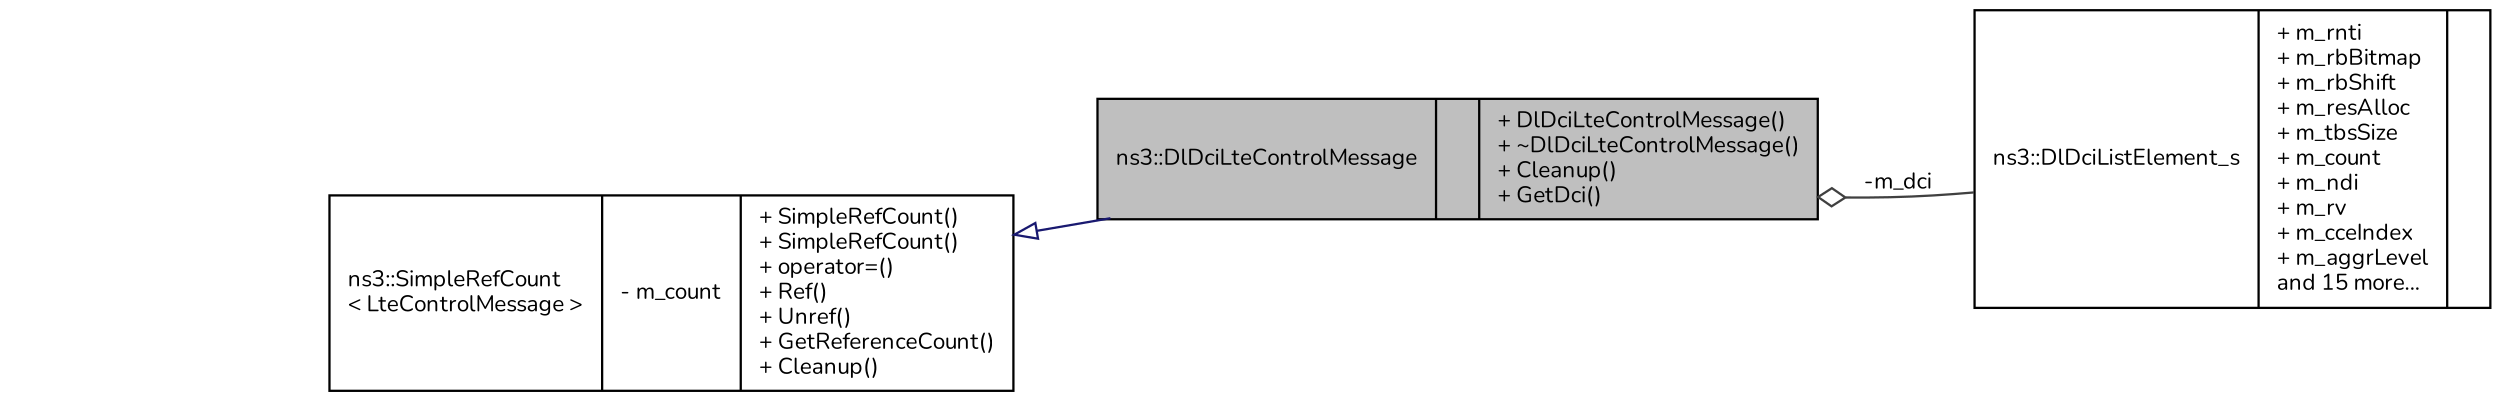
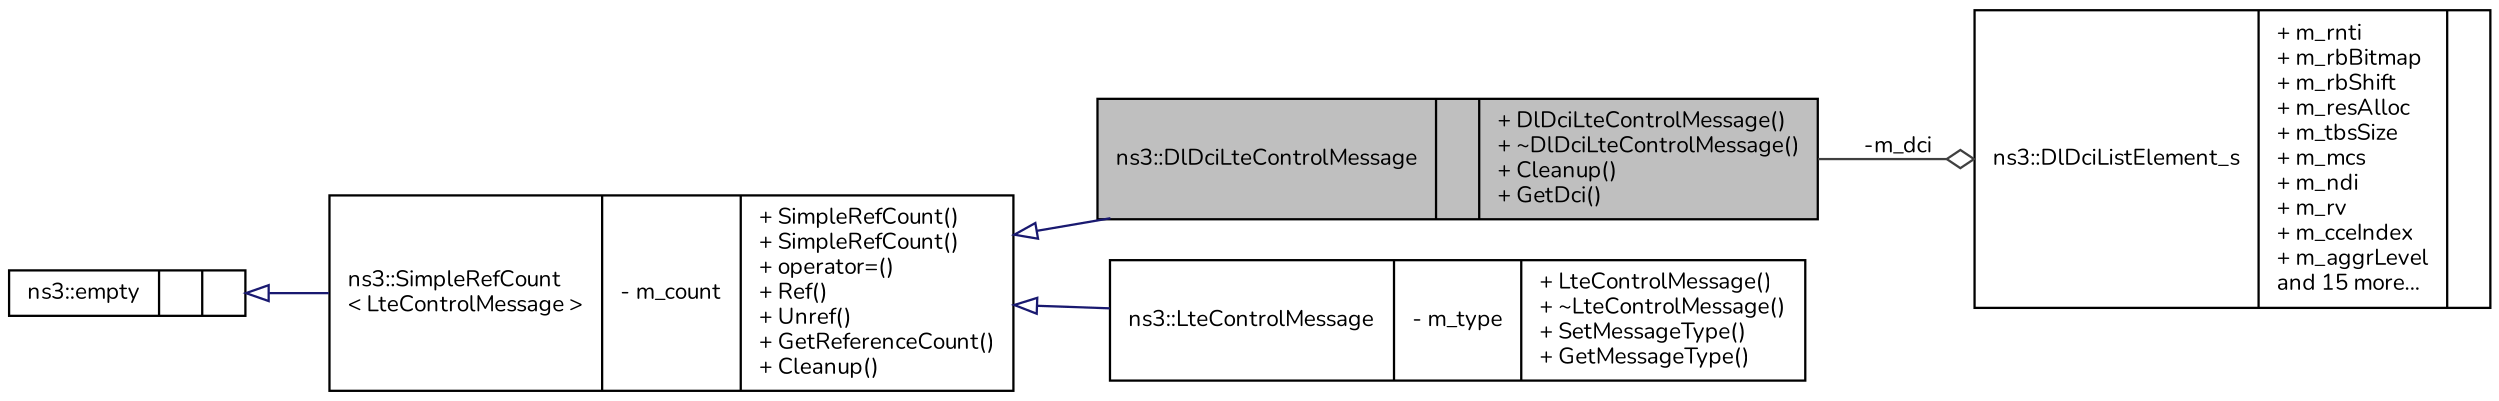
(2329, 158) -> (2322, 158)
(1910, 197) -> (1882, 159)
none -> (127, 293)
none -> (1458, 320)
